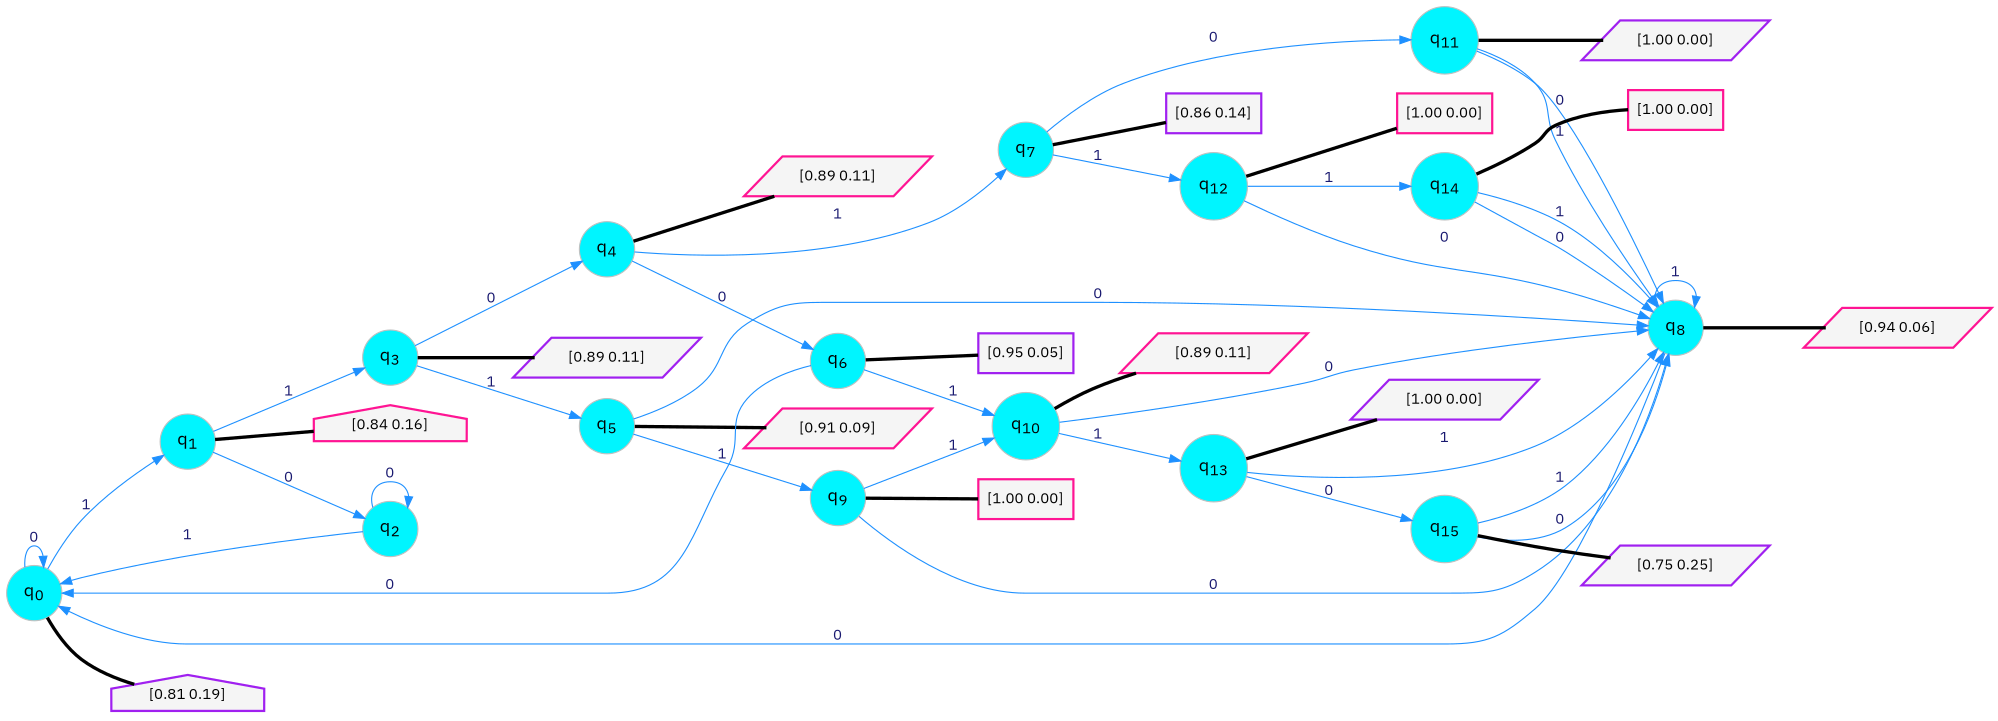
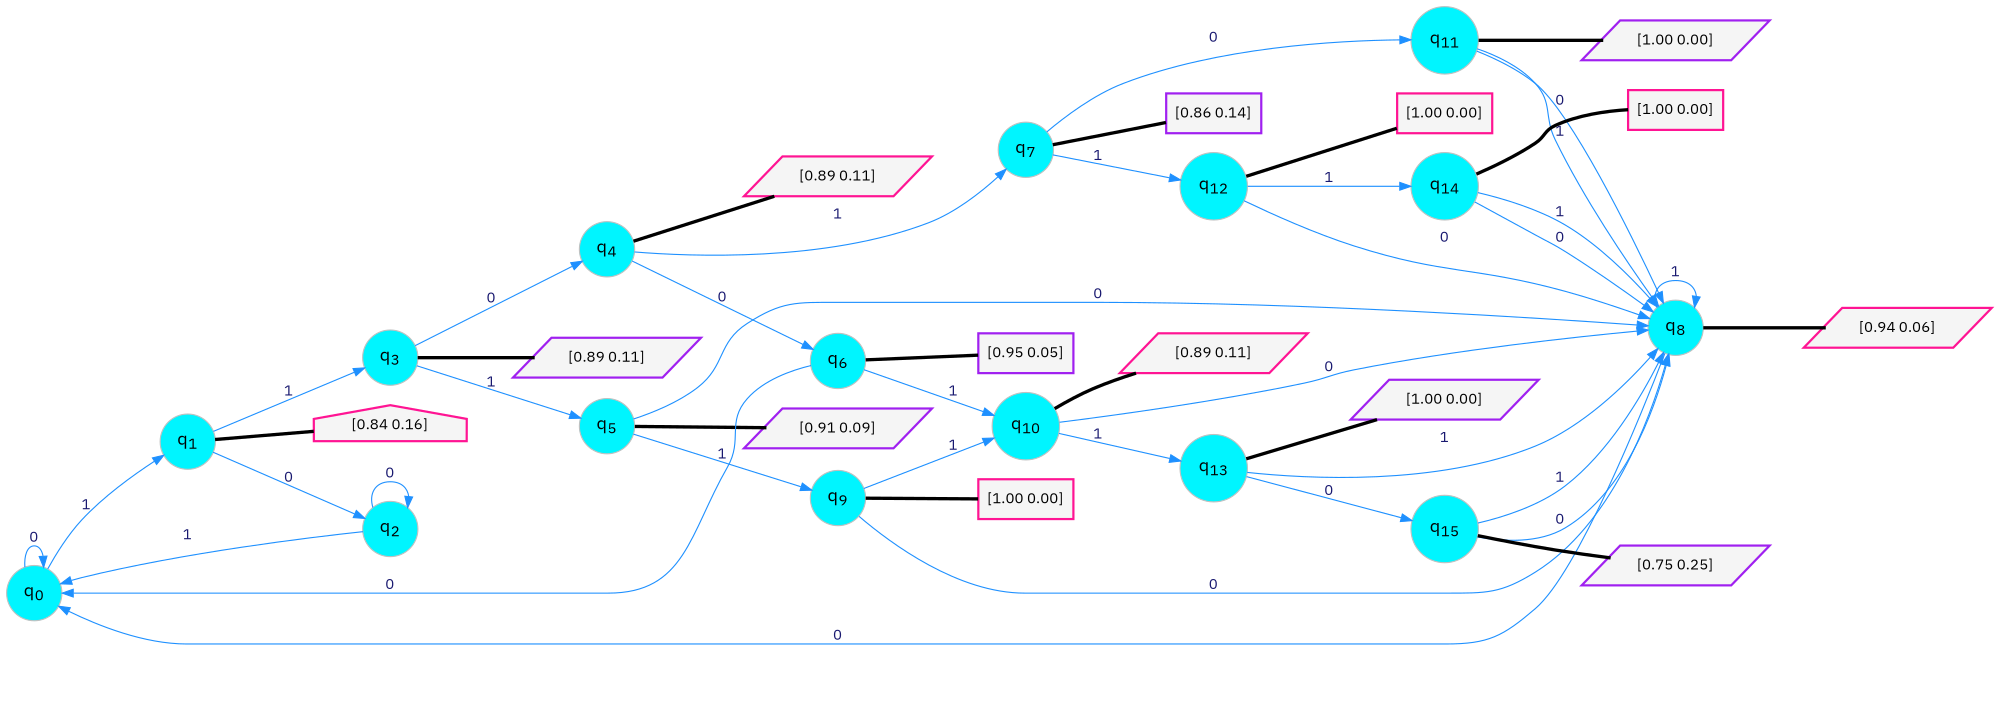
(838, 428) -> (838, 428)
(188, 695) -> none
